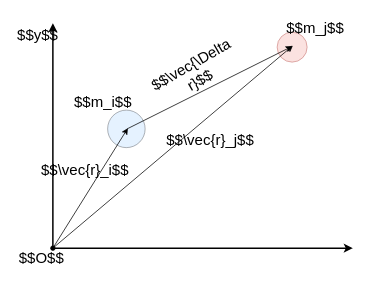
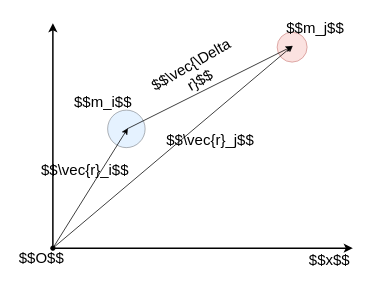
(38, 34) -> none
none -> (330, 259)
